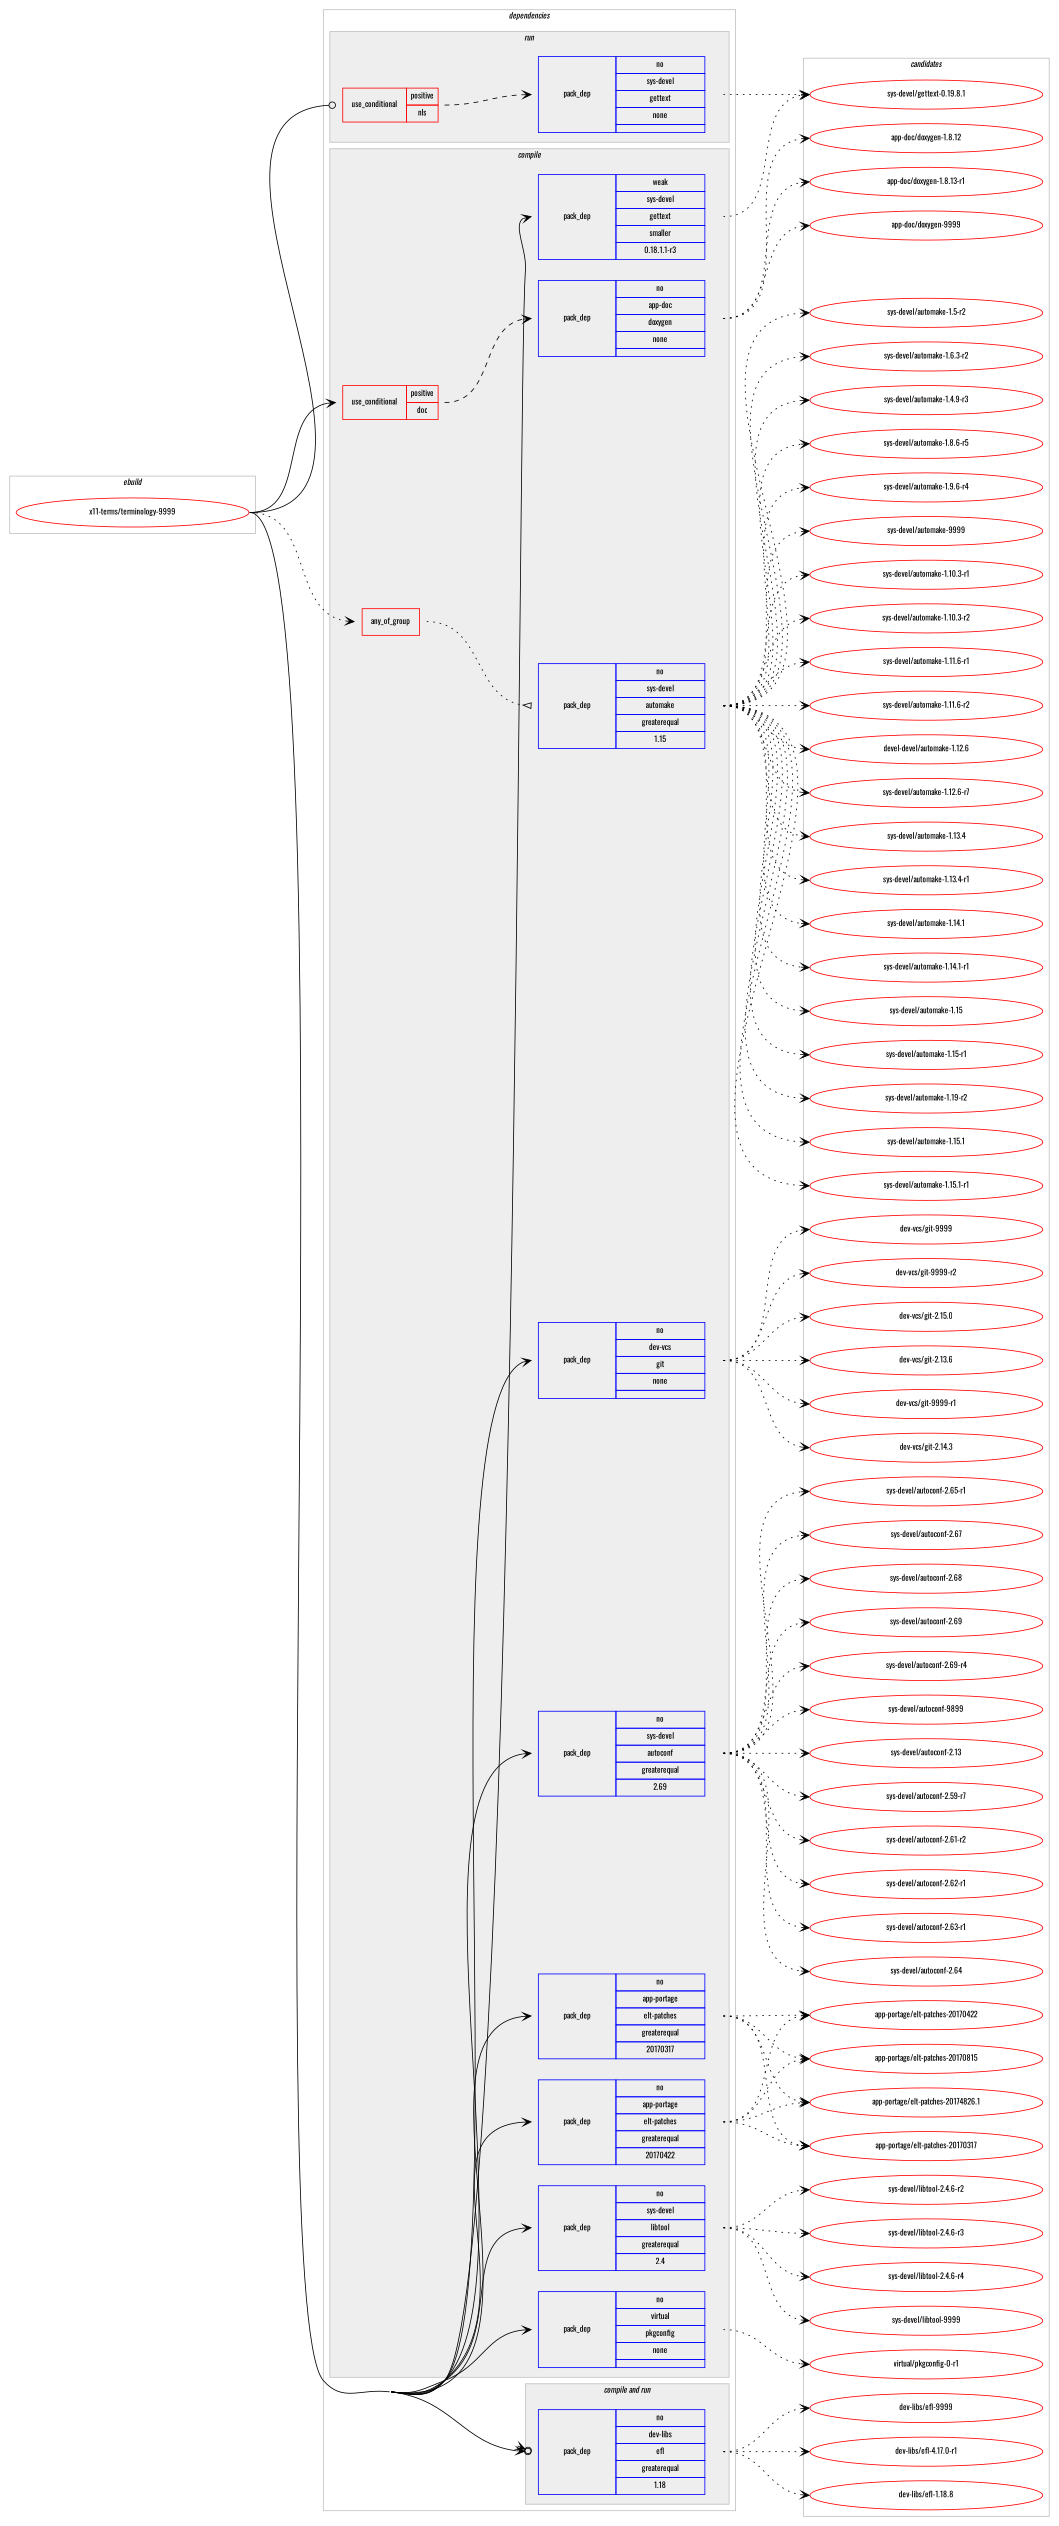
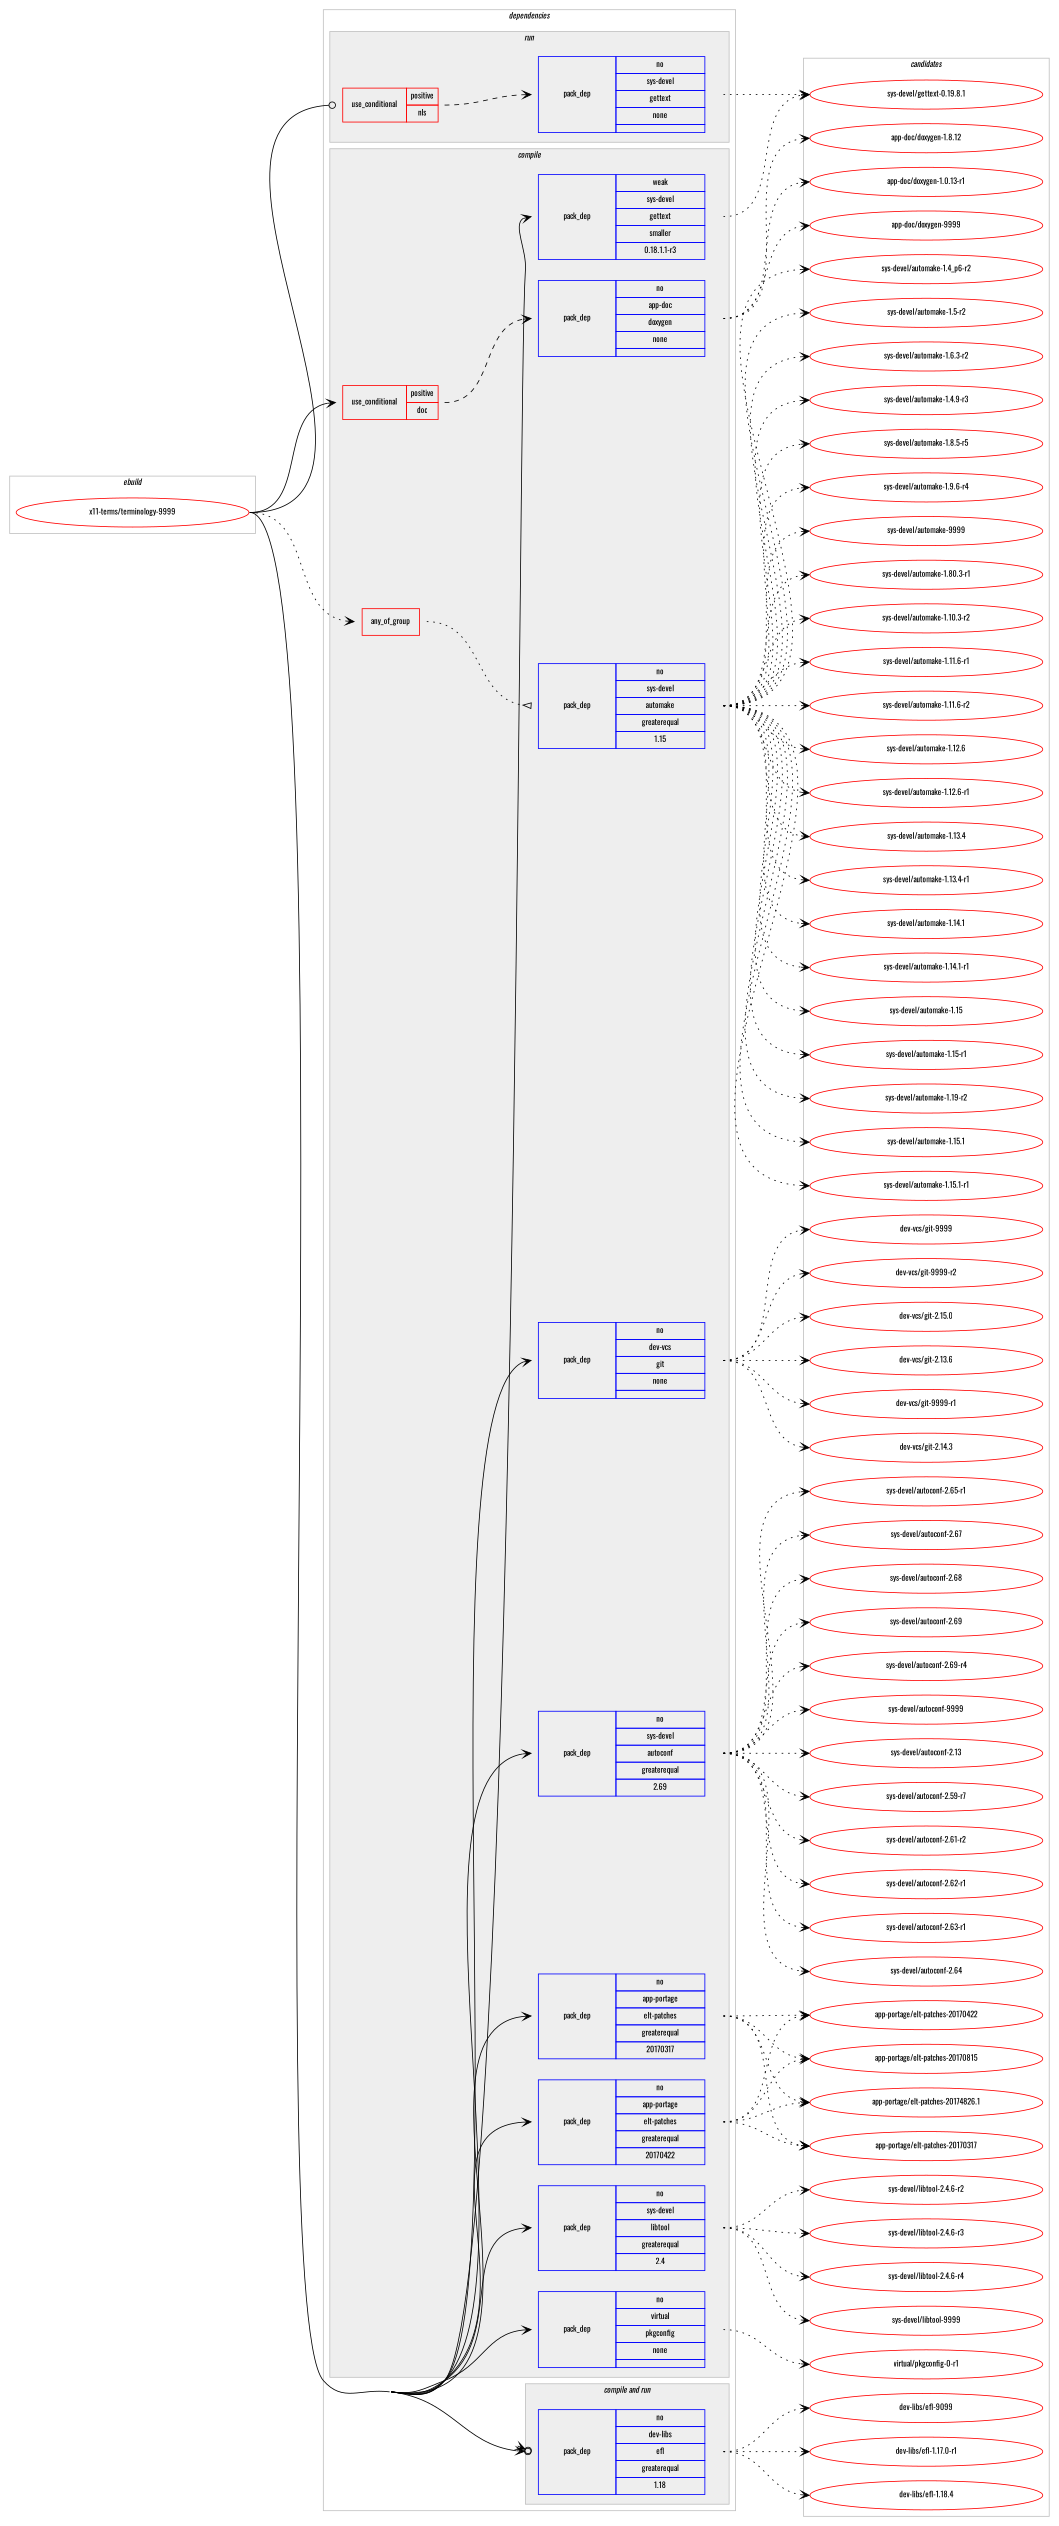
(926, 182) -> (926, 182)
none -> (926, 269)
(926, 444) -> (926, 444)
(926, 575) -> (926, 575)
(926, 749) -> (926, 749)
(926, 793) -> (926, 793)
(926, 1710) -> (926, 1710)
(926, 2408) -> (926, 2408)
(926, 2452) -> (926, 2452)
(926, 2495) -> (926, 2495)
